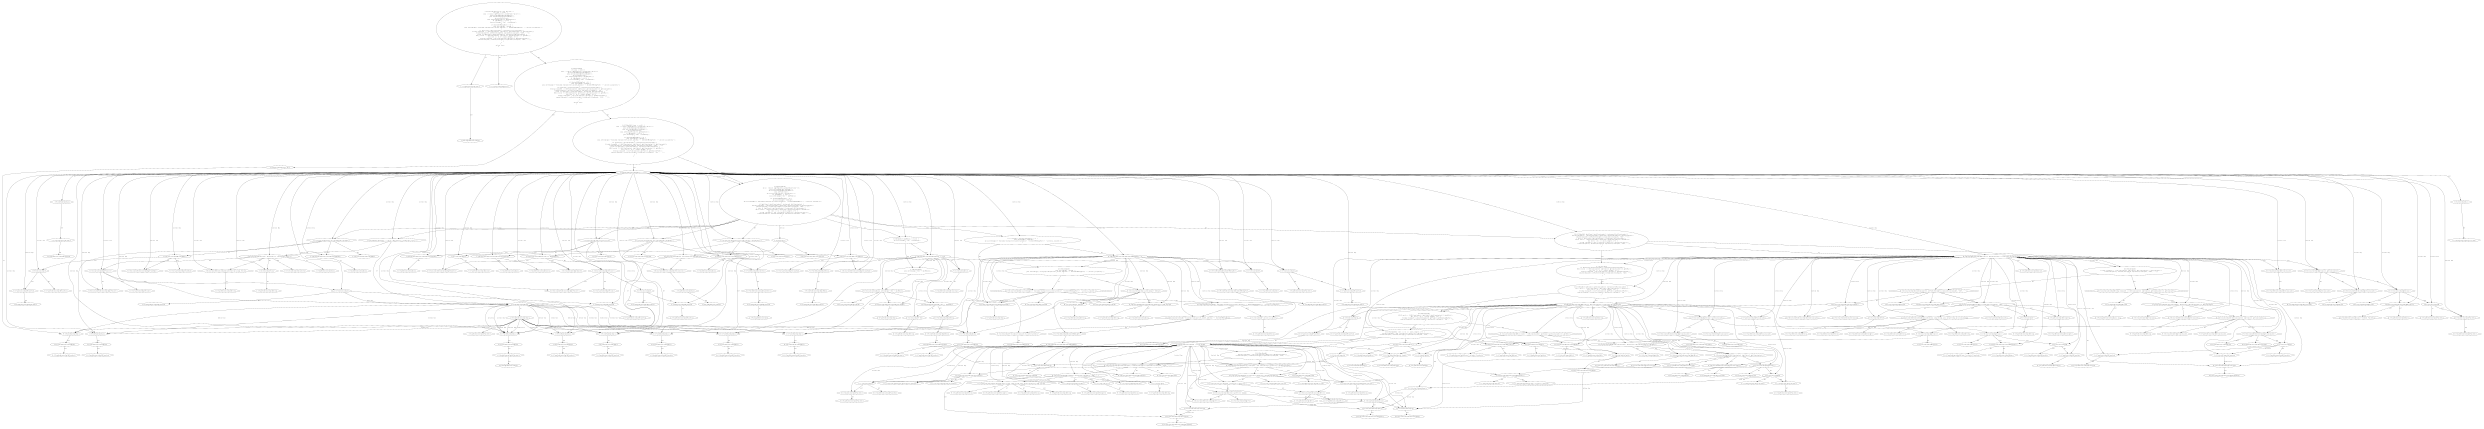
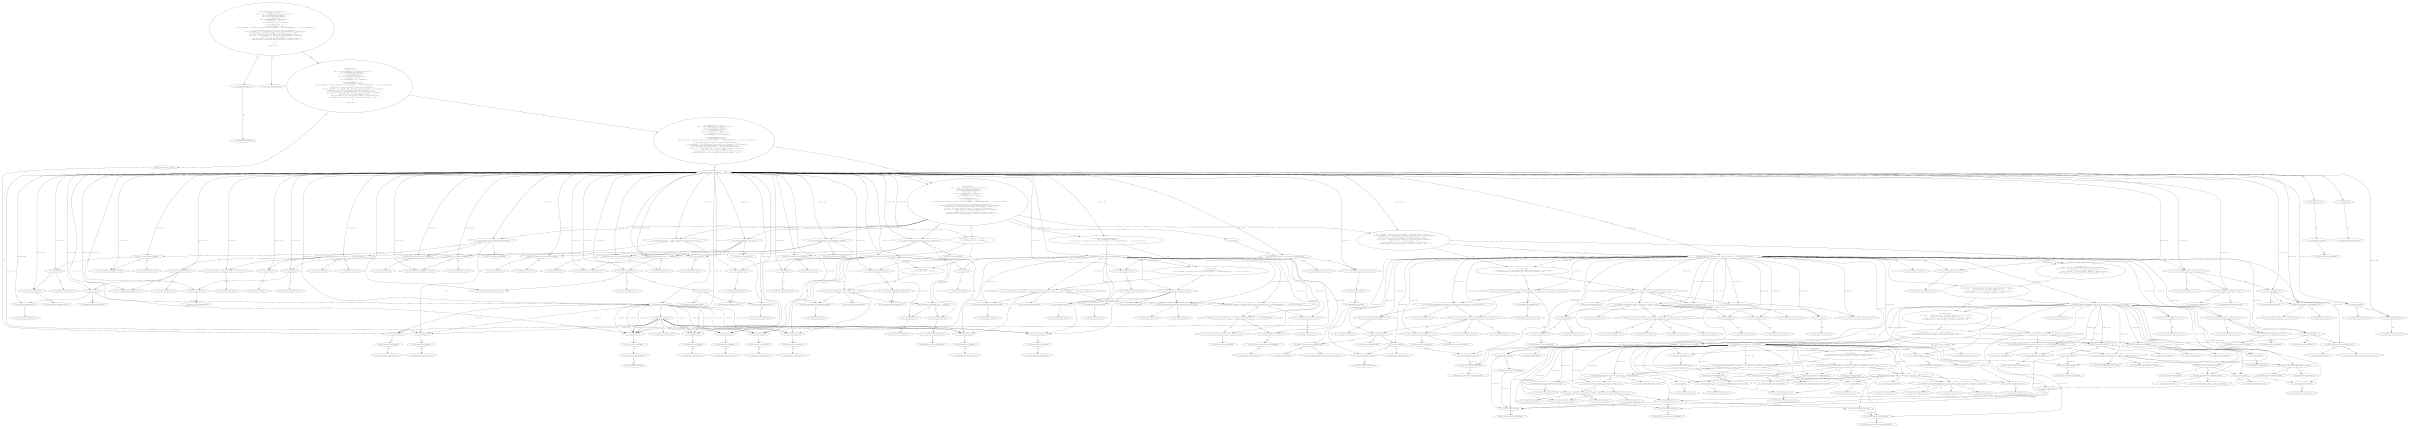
(795, 248) -> (1306, 262)
(2271, 339) -> (1386, 339)
